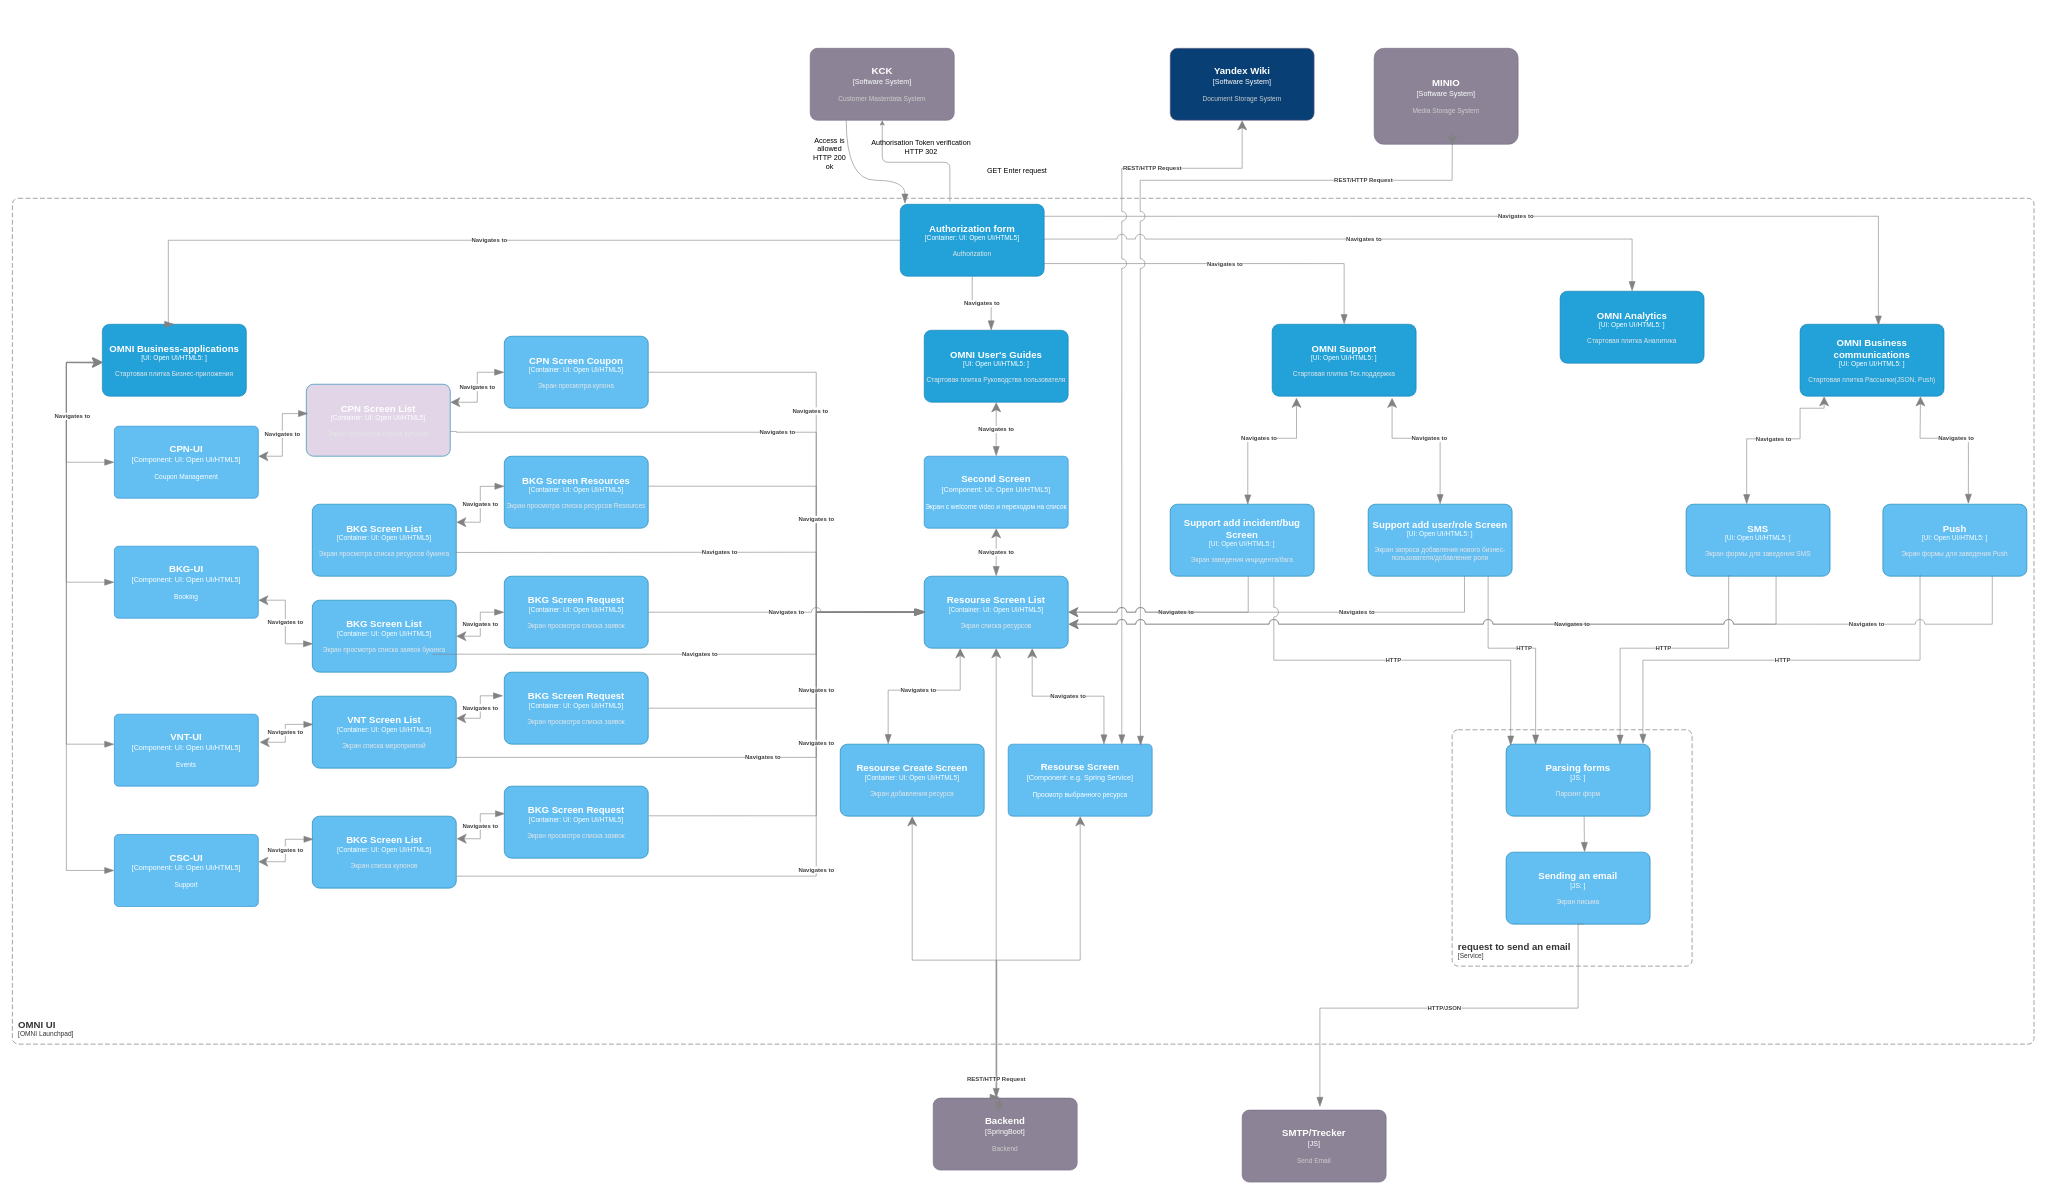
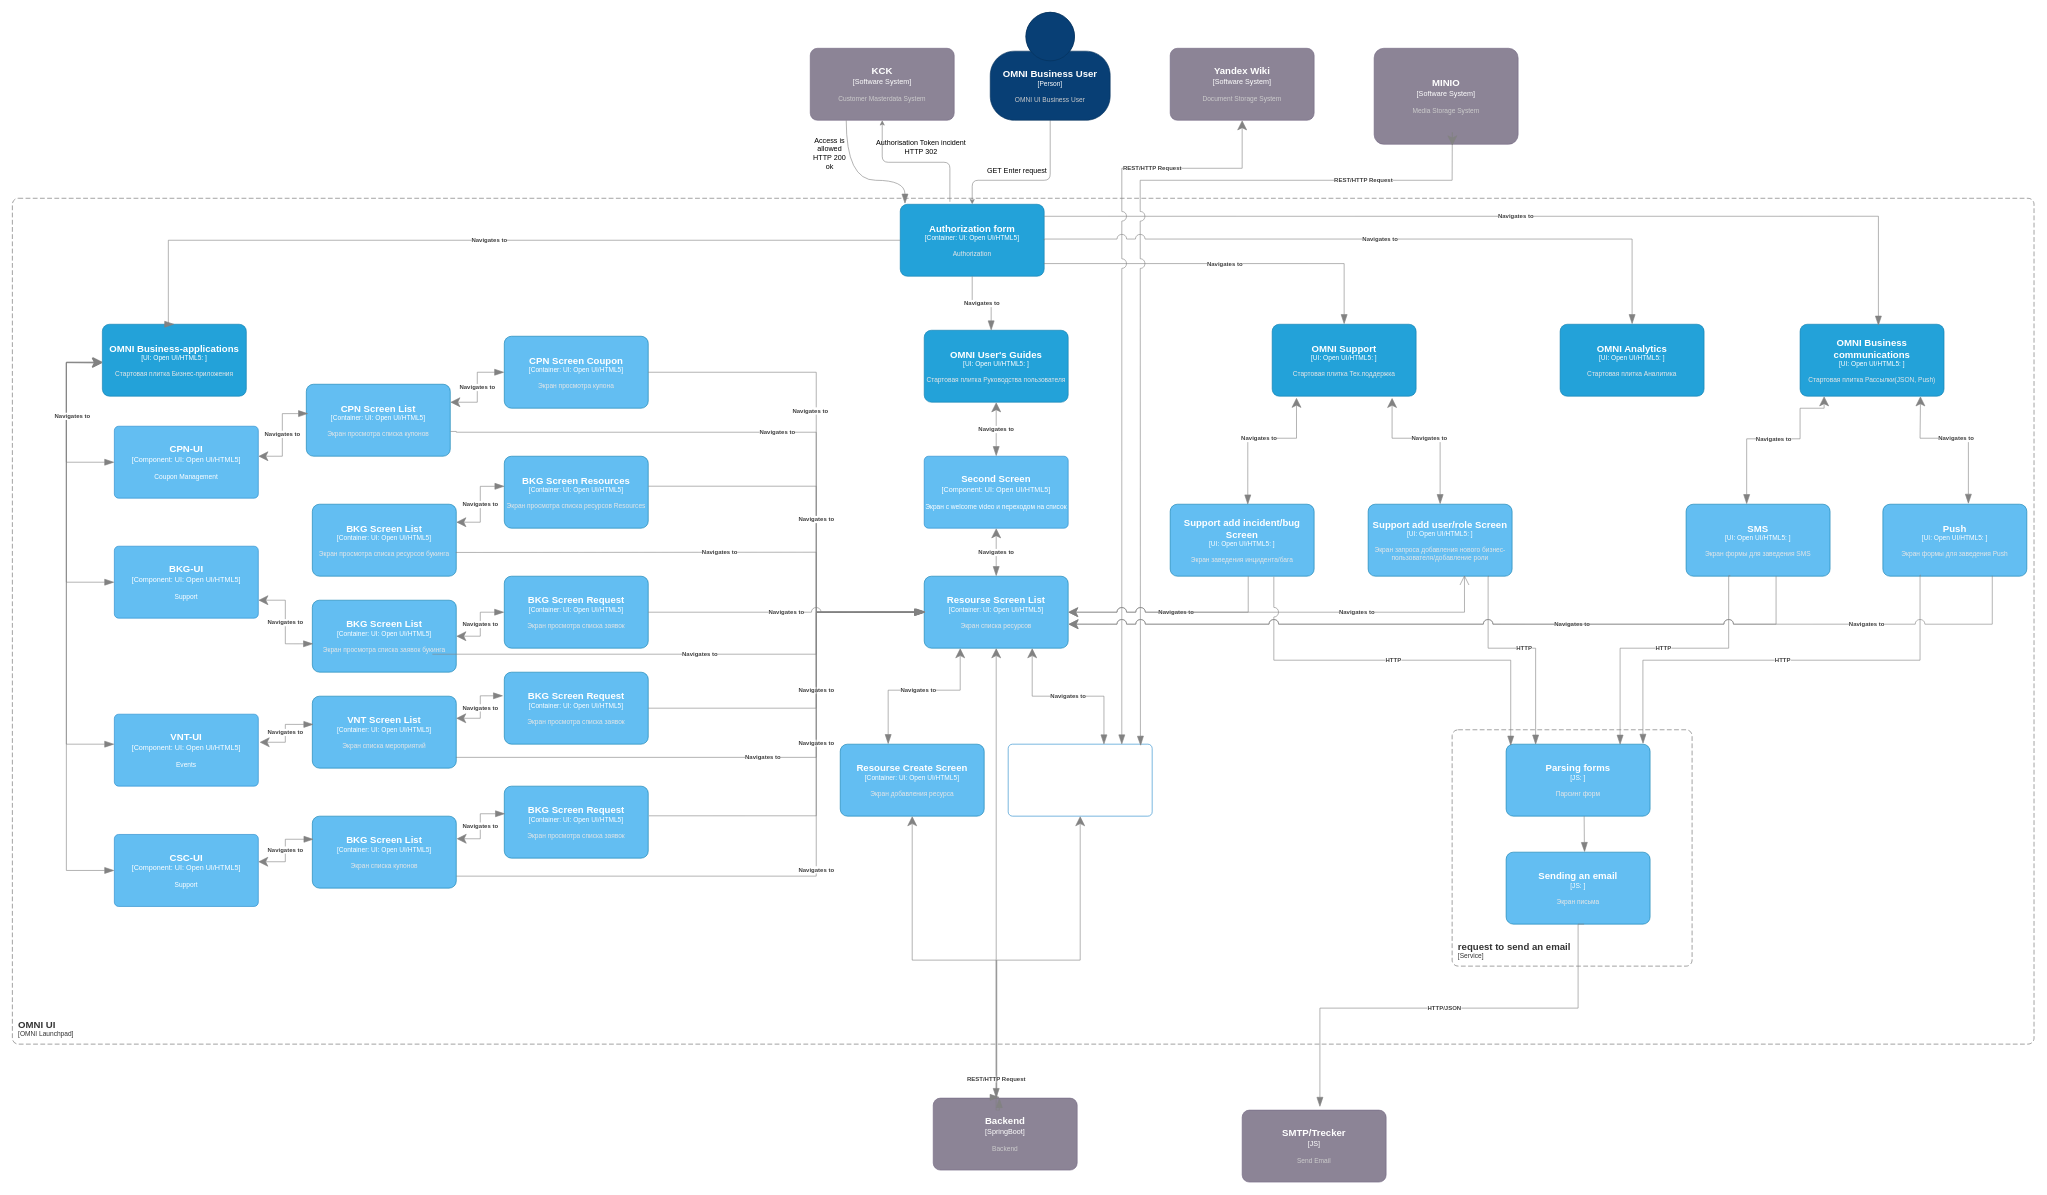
none -> (1050, 66)
(1242, 84) -> (1242, 84)
none -> (1050, 121)
(921, 147) -> (921, 147)
(1632, 327) -> (1632, 360)
(378, 420) -> (378, 420)
(1465, 580) -> (1465, 581)
(186, 582) -> (186, 582)
(1080, 780) -> (1080, 780)
